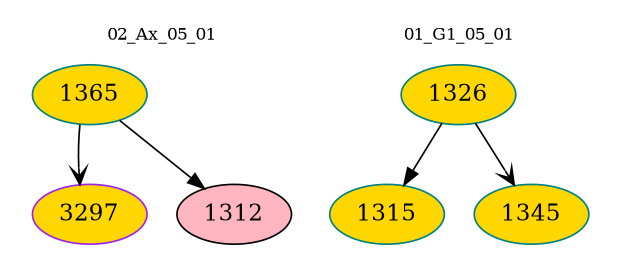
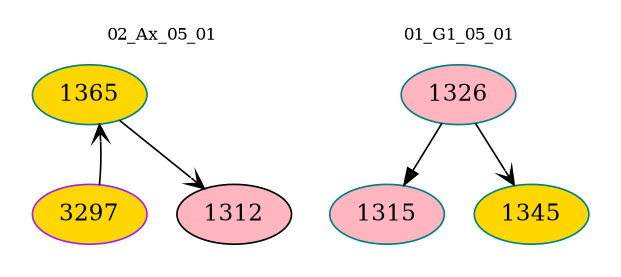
(458, 95) -> (458, 95)
(79, 146) -> (101, 163)
(155, 149) -> (155, 149)
(387, 214) -> (387, 214)
